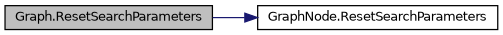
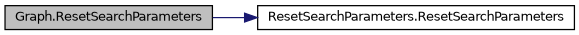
(378, 18) -> (416, 18)
